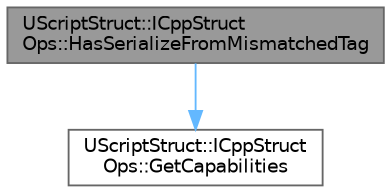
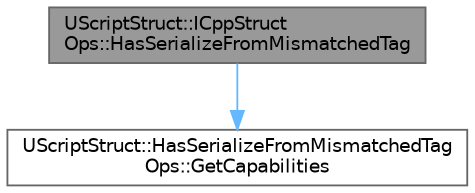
(196, 158) -> (237, 158)
